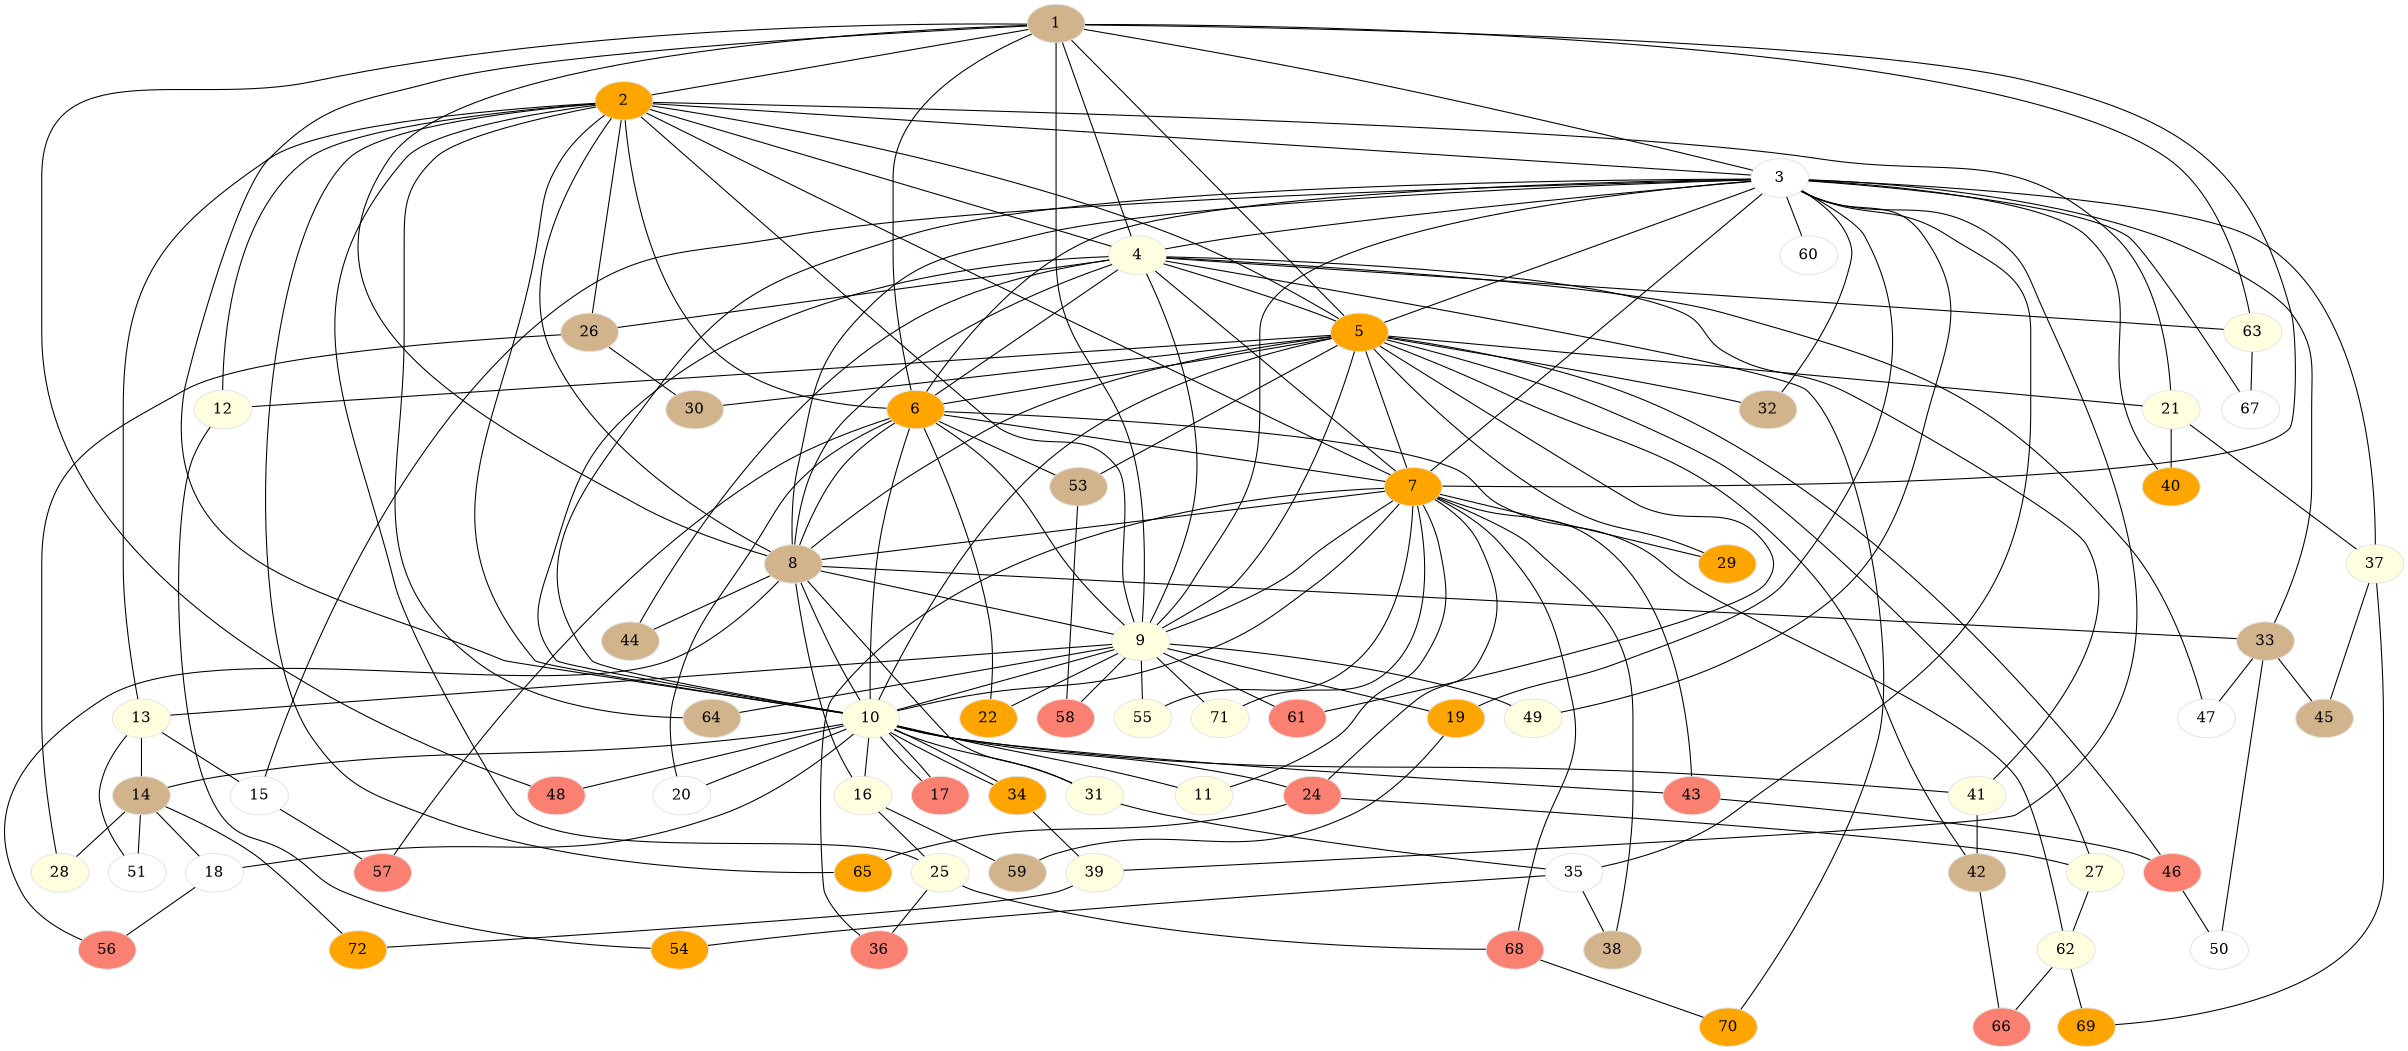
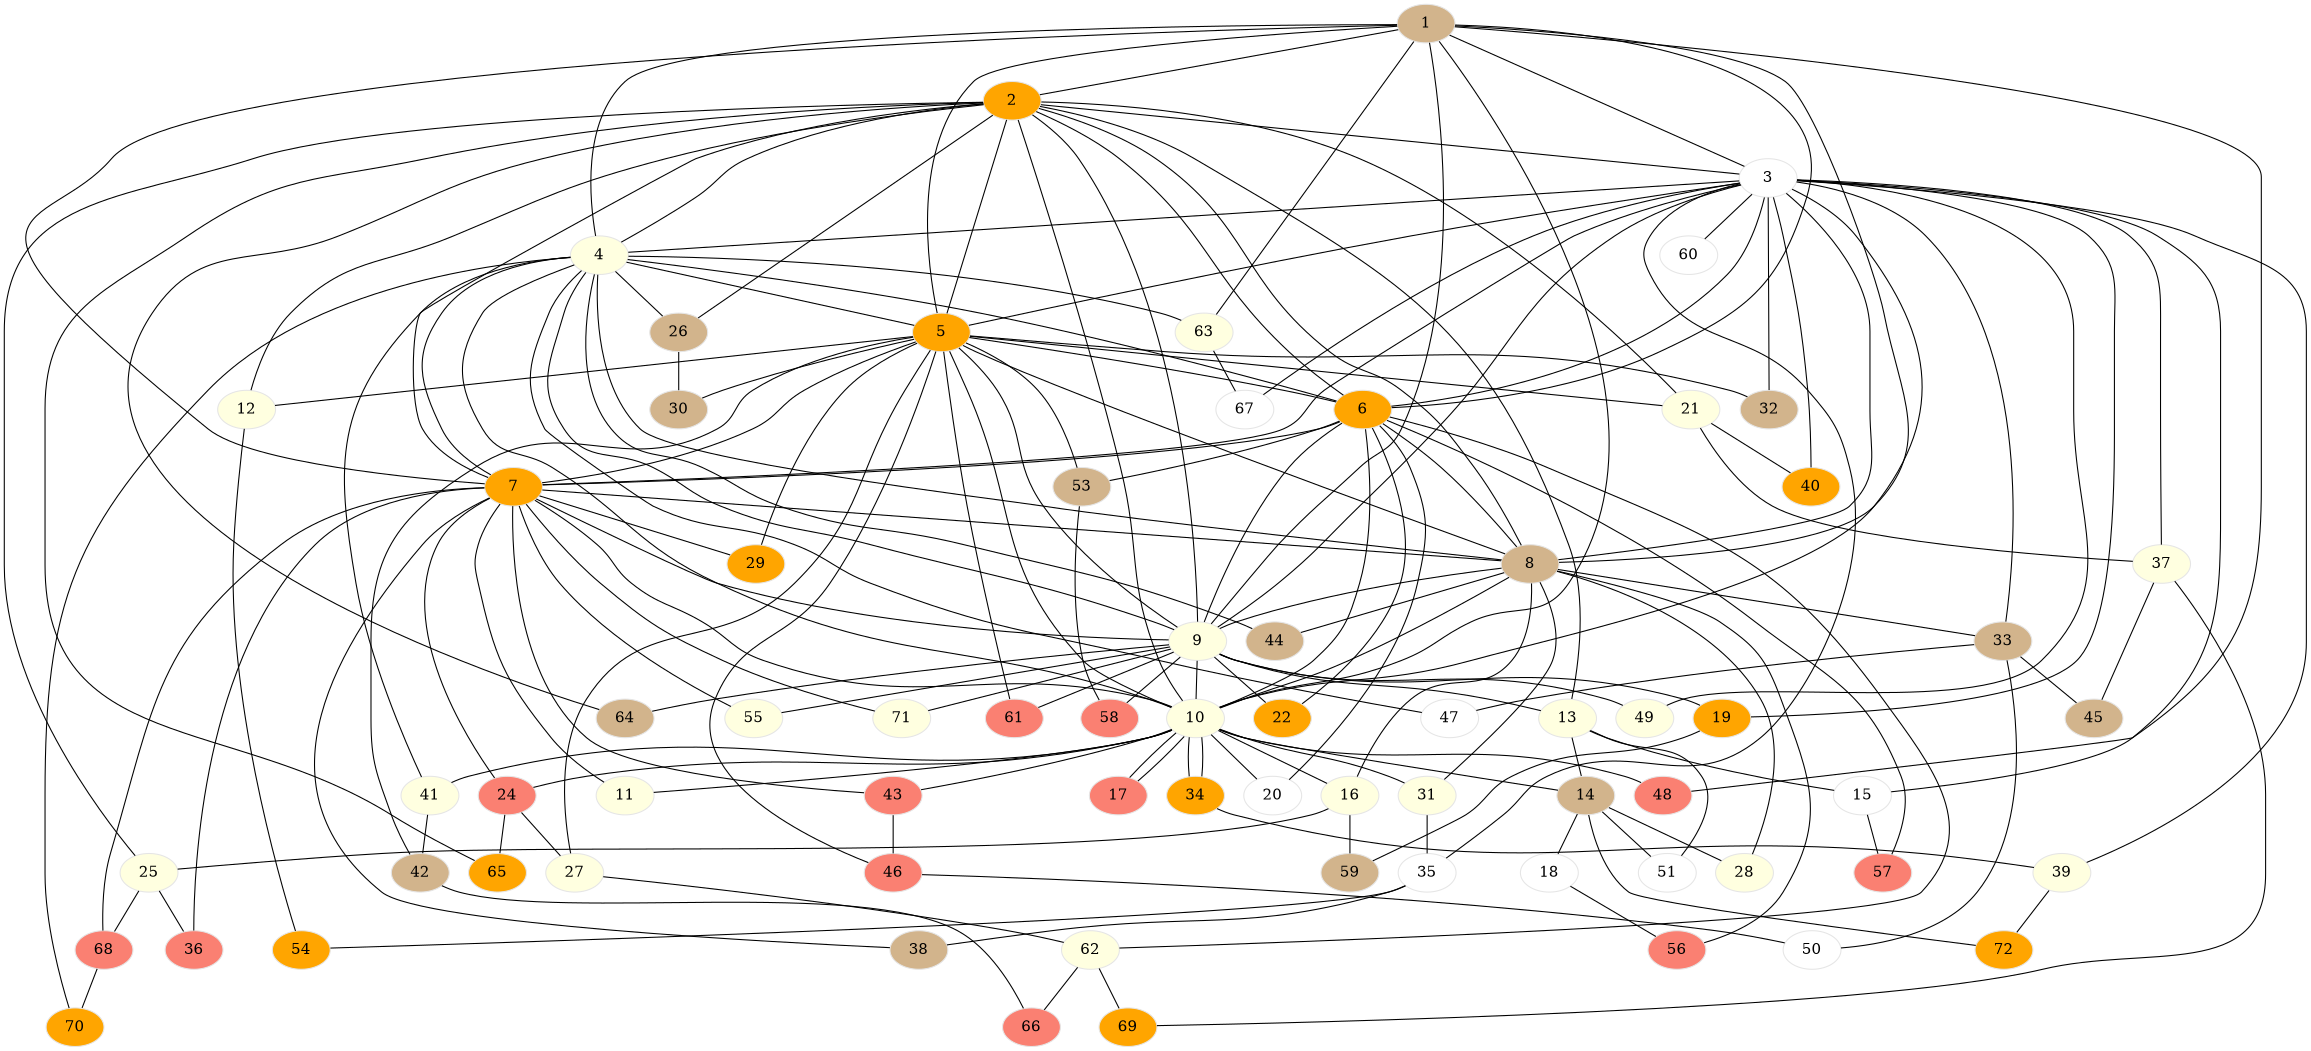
(139, 416) -> (1727, 658)
(577, 846) -> none
